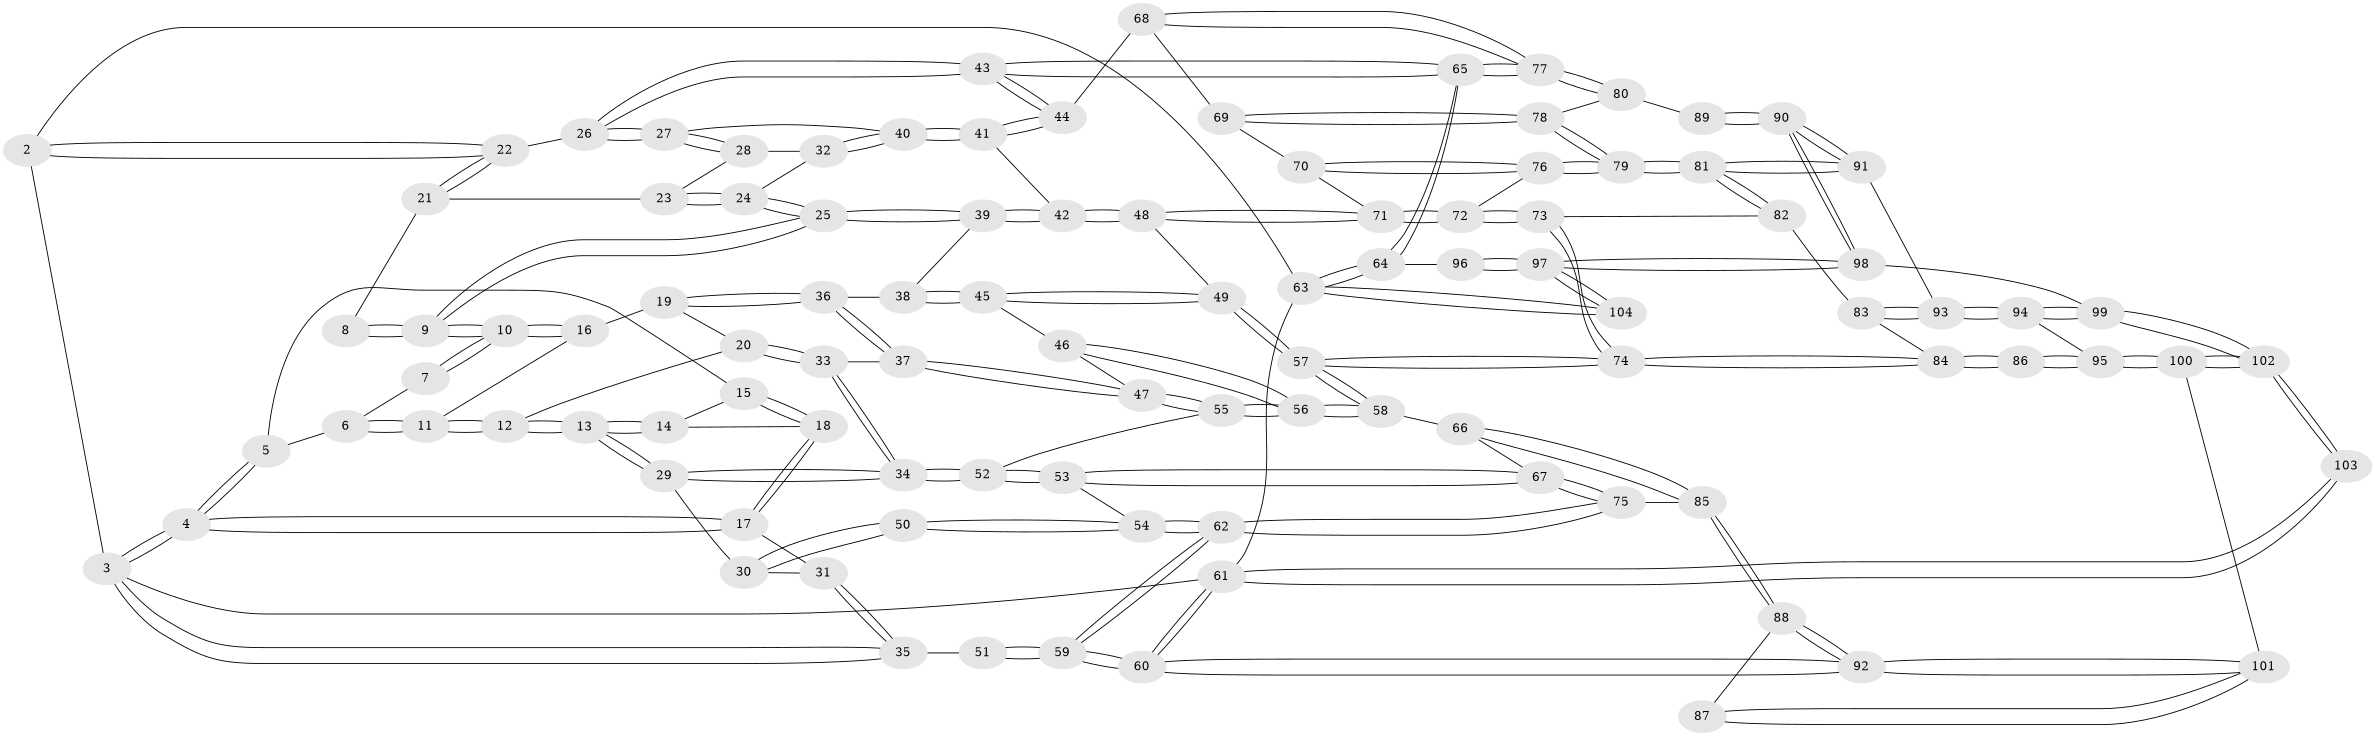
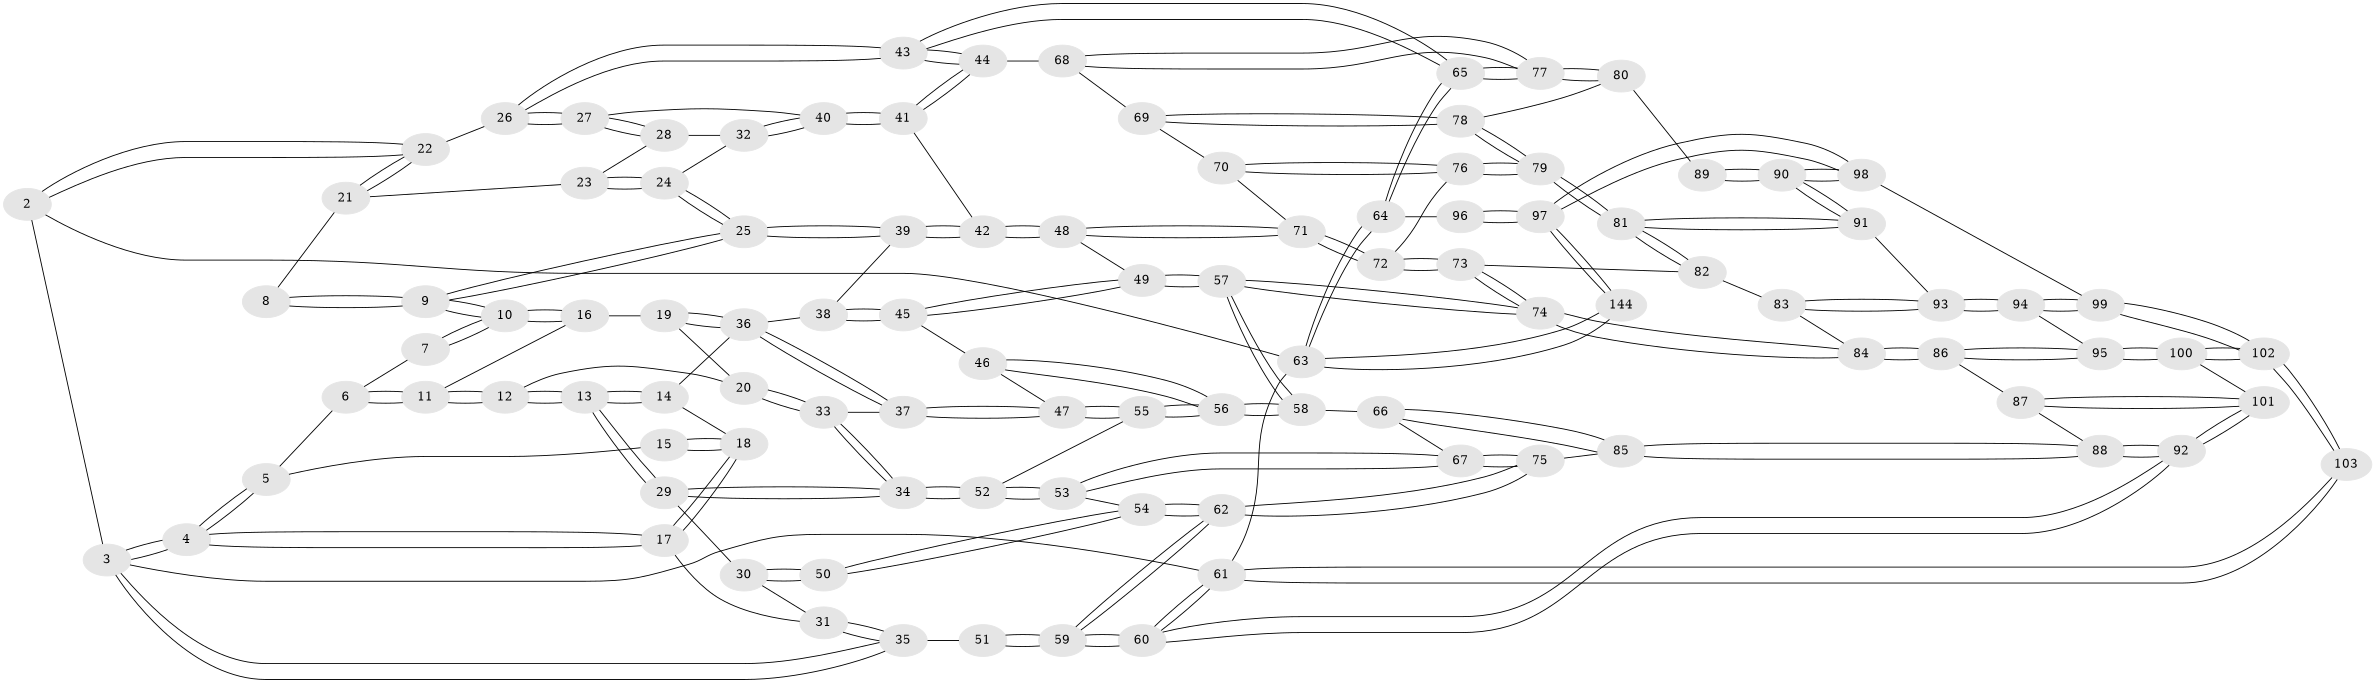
(1621, 313) -> (1621, 305)
none -> (1981, 378)
(704, 411) -> (704, 361)
